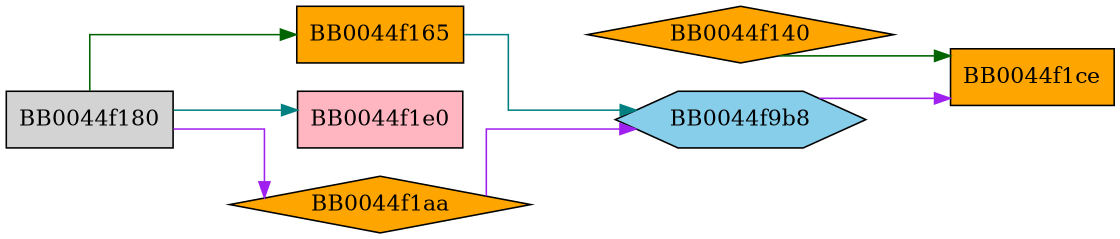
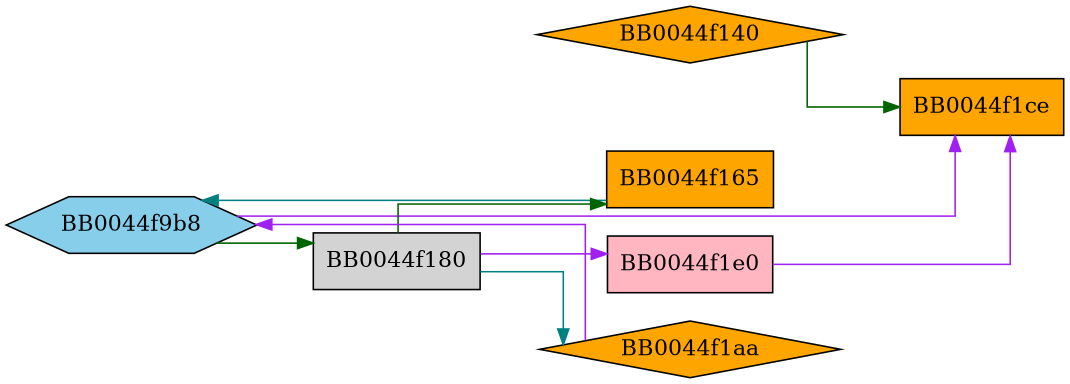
(228, 110) -> (536, 254)
(245, 129) -> (551, 272)
none -> (257, 243)
none -> (948, 264)
